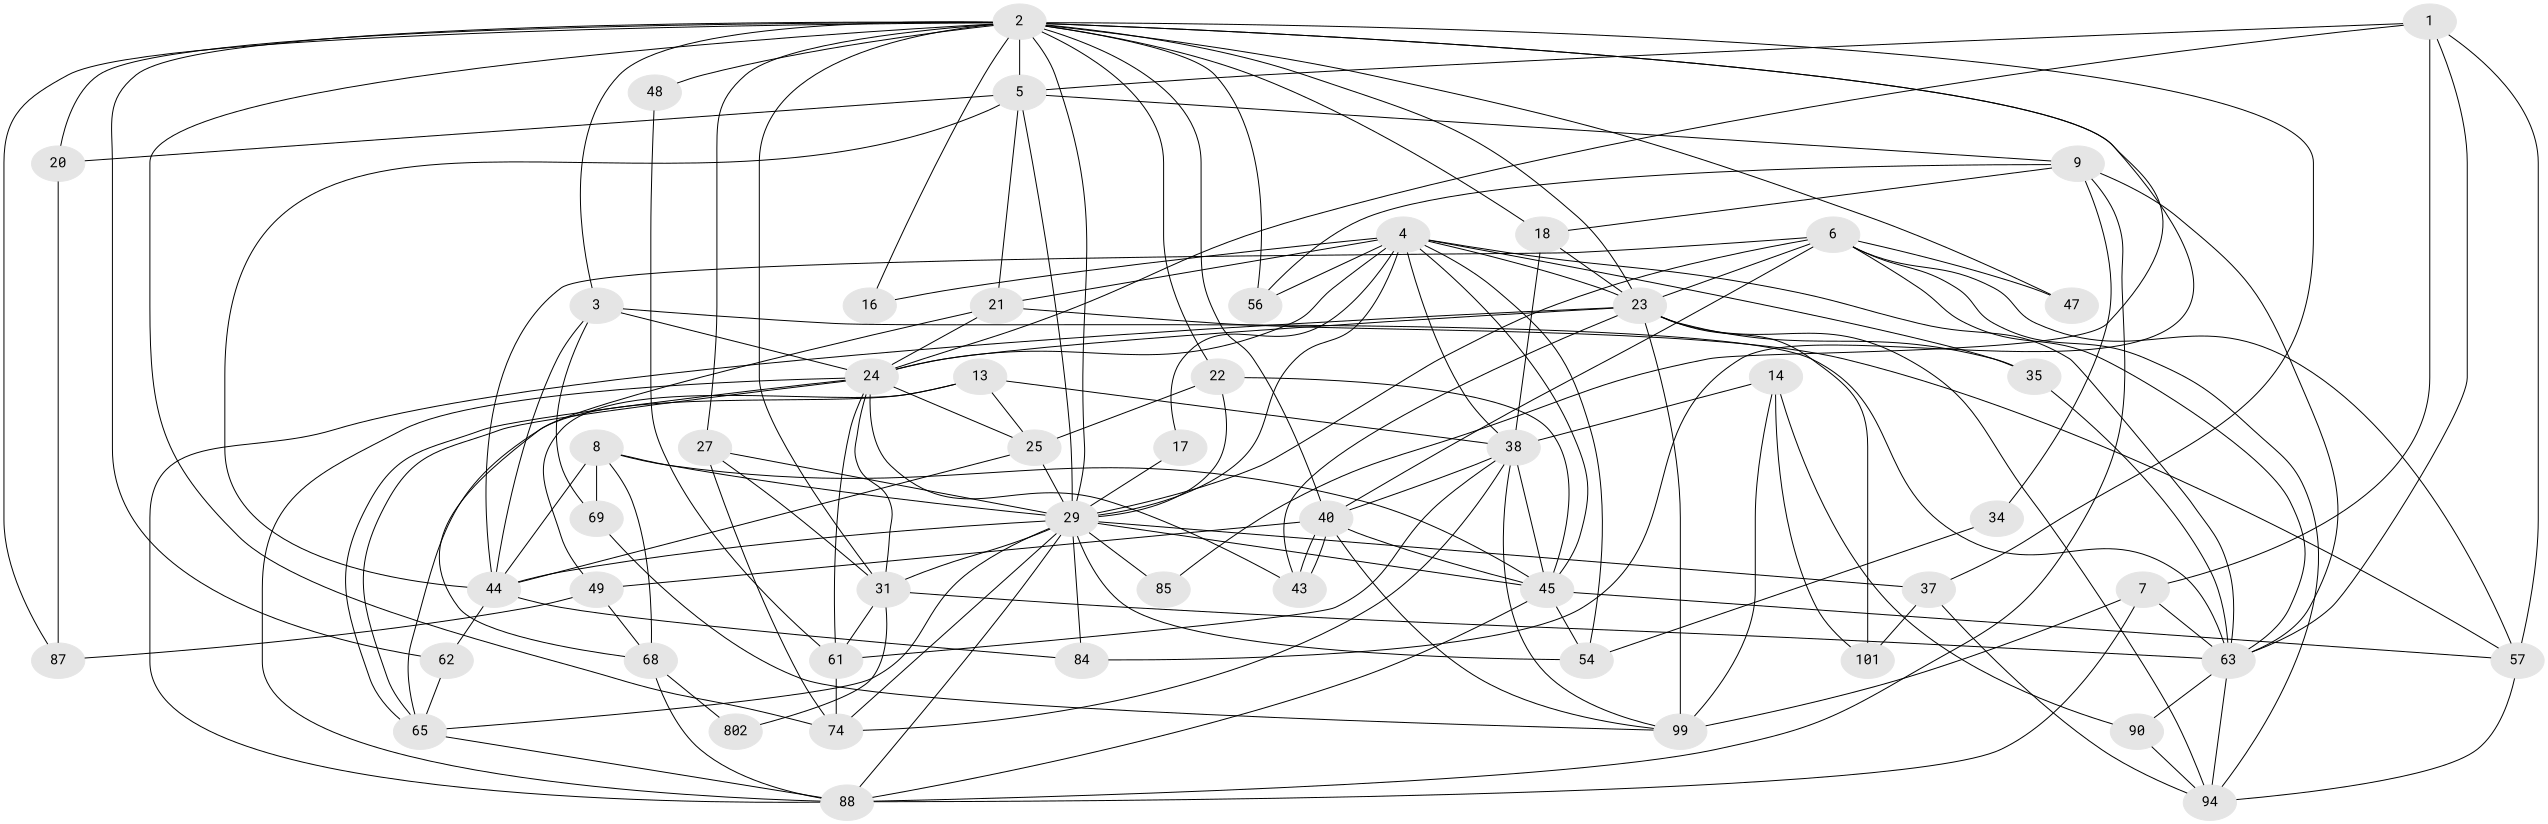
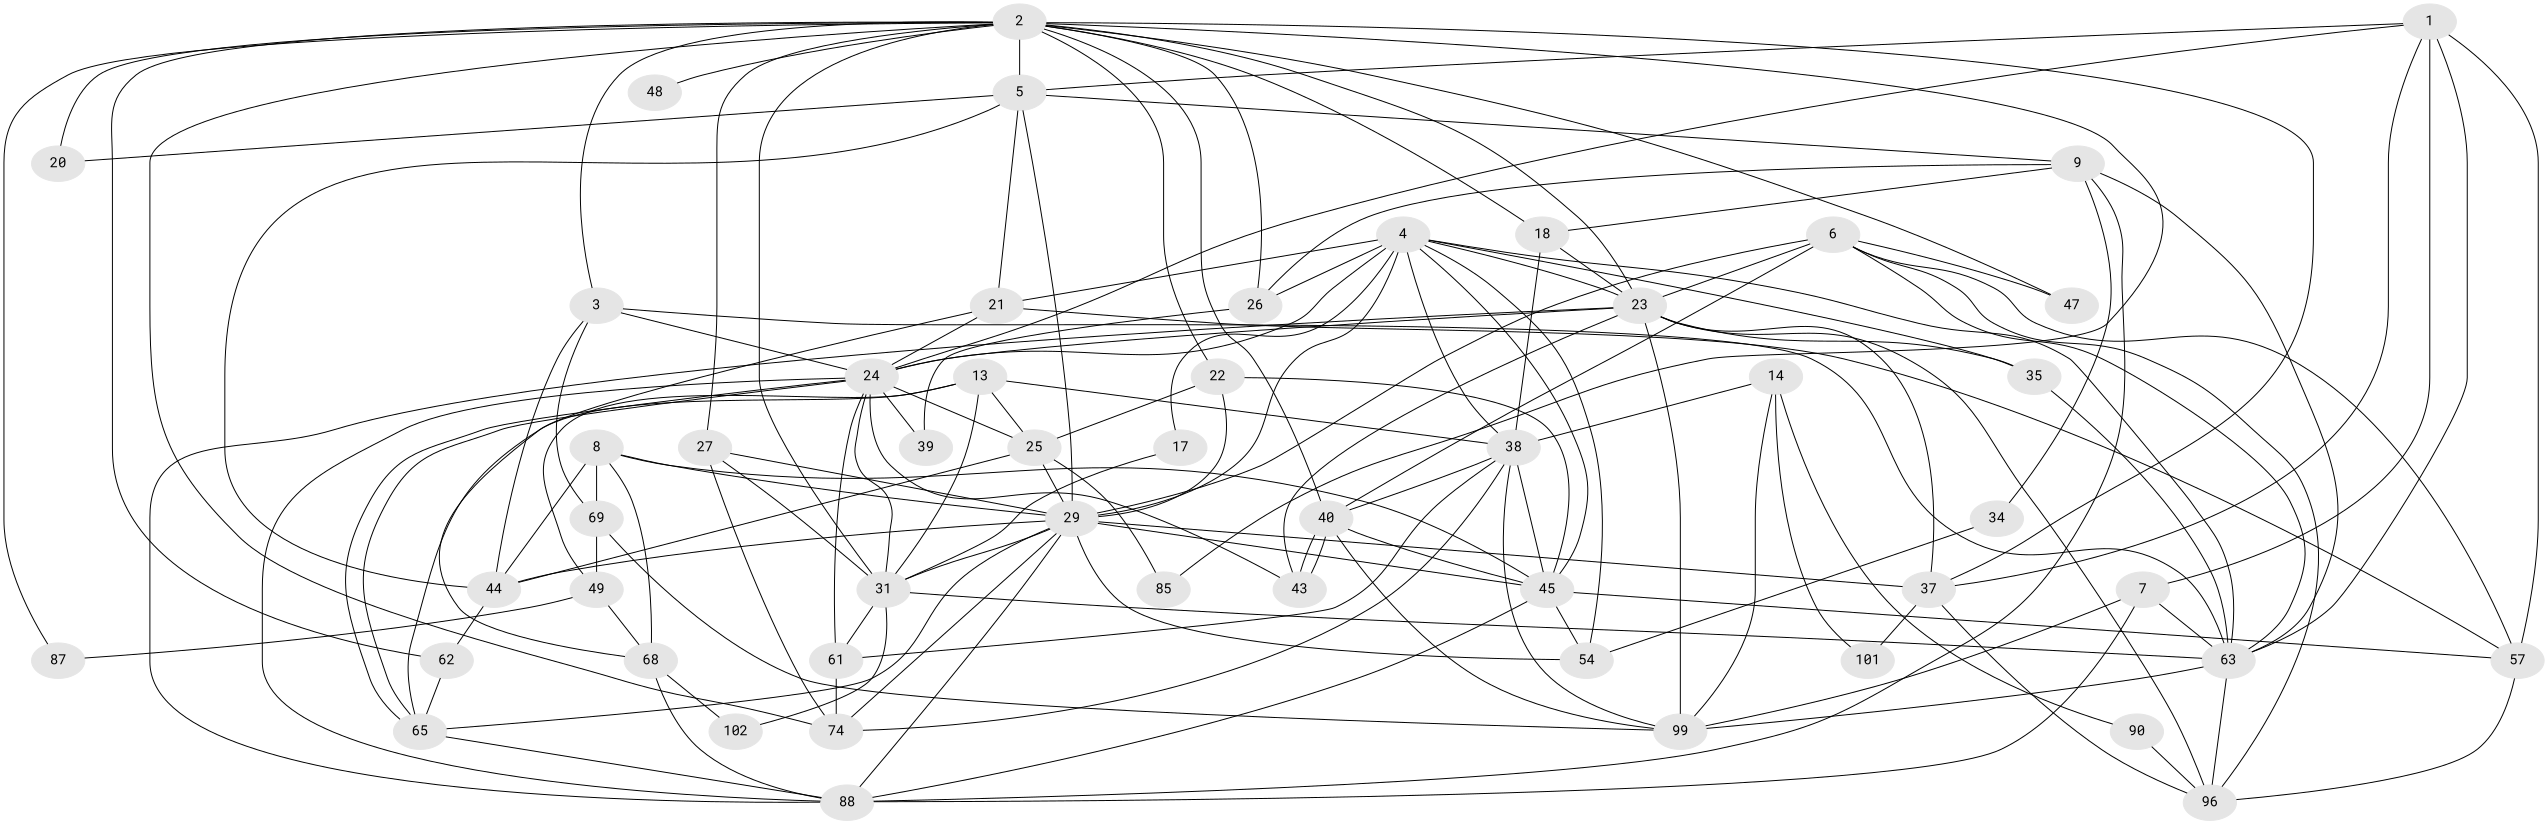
(1031, 259) -> none
(1086, 265) -> none
(870, 306) -> none
(1255, 306) -> (1255, 306)
(58, 412) -> none
(1862, 412) -> (1901, 383)
(653, 423) -> none
none -> (2334, 435)
none -> (926, 448)
(1126, 483) -> (1032, 504)
none -> (952, 486)
(1118, 554) -> (1098, 491)
(945, 556) -> (597, 554)
(1082, 661) -> none
(2183, 696) -> (1956, 703)
(736, 732) -> (736, 732)
(2210, 803) -> (2210, 803)
